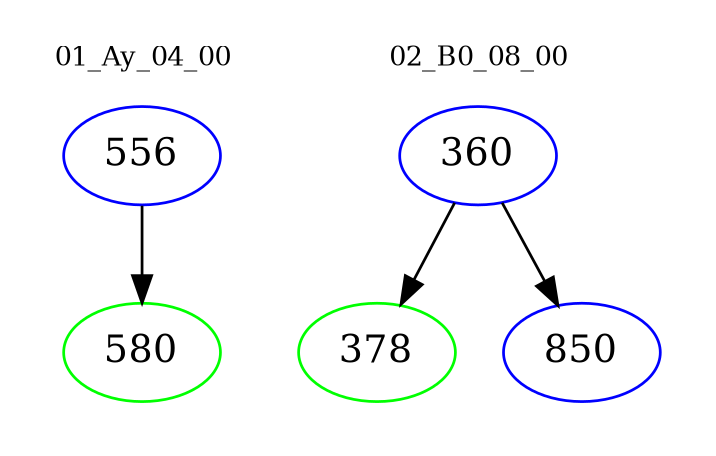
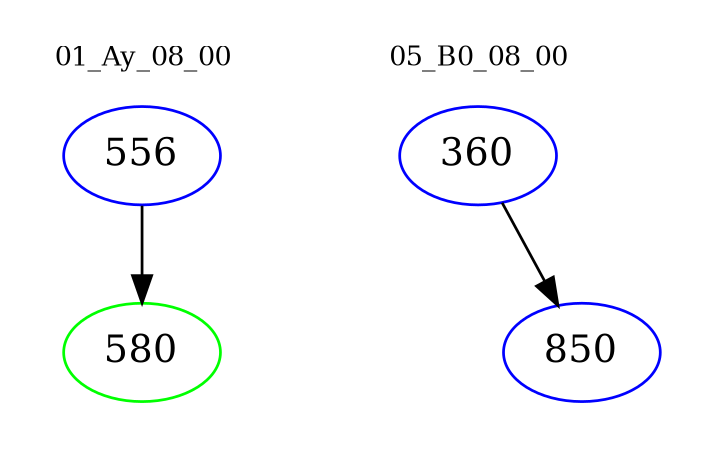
(143, 59) -> (143, 59)
(479, 59) -> (479, 59)
(377, 352) -> none
